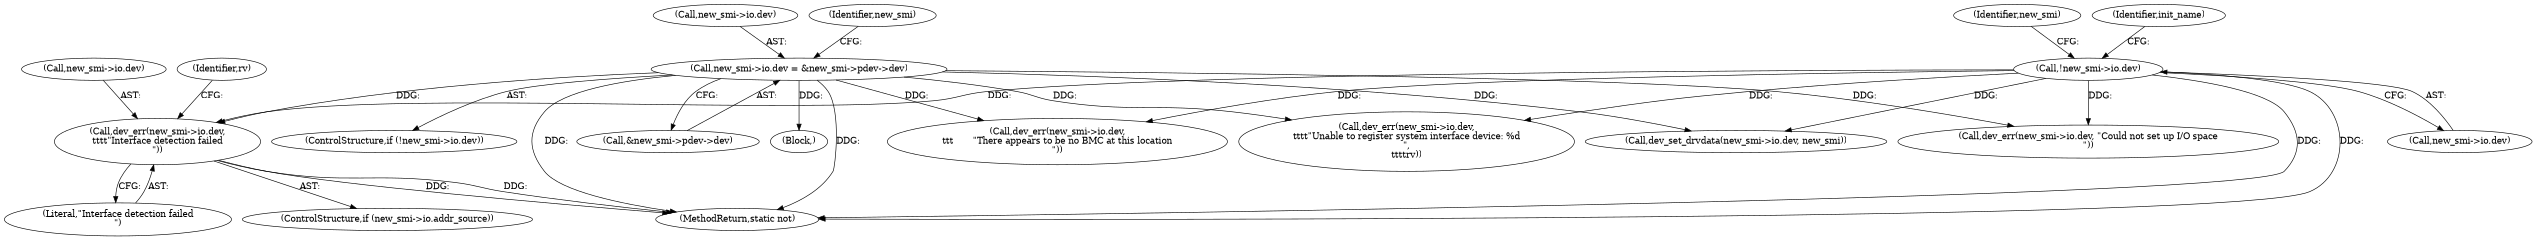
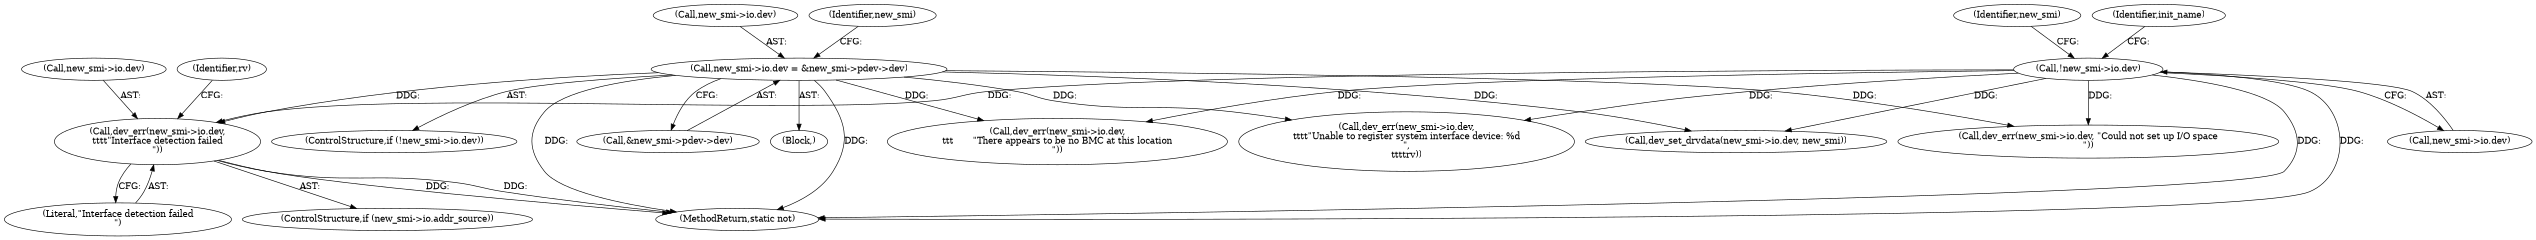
(812, 96) -> (811, 96)
